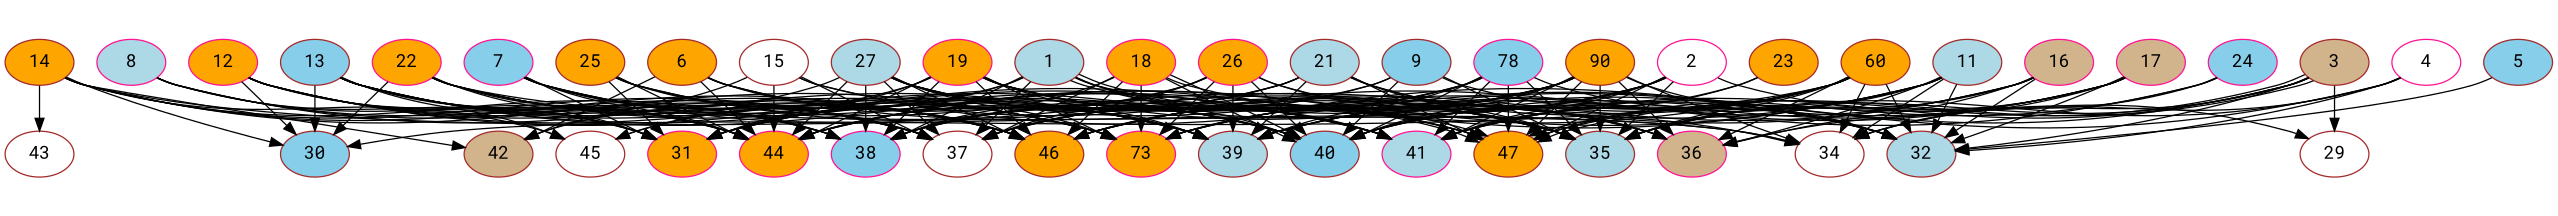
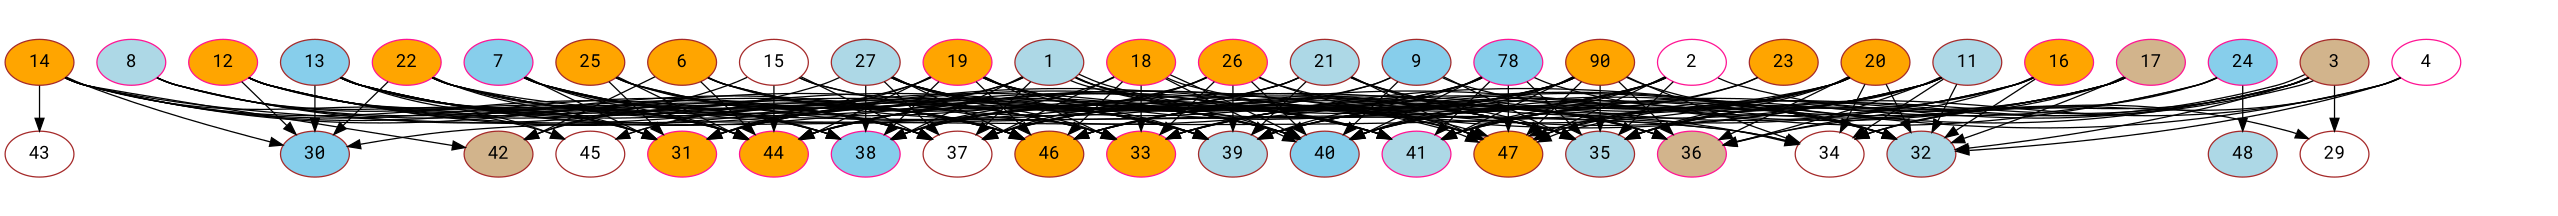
(1876, 62) -> (1876, 62)
(2059, 62) -> (2059, 62)
(2518, 62) -> none
(825, 104) -> none
(1410, 108) -> (1364, 107)
(1141, 154) -> (1141, 154)
none -> (2243, 154)
